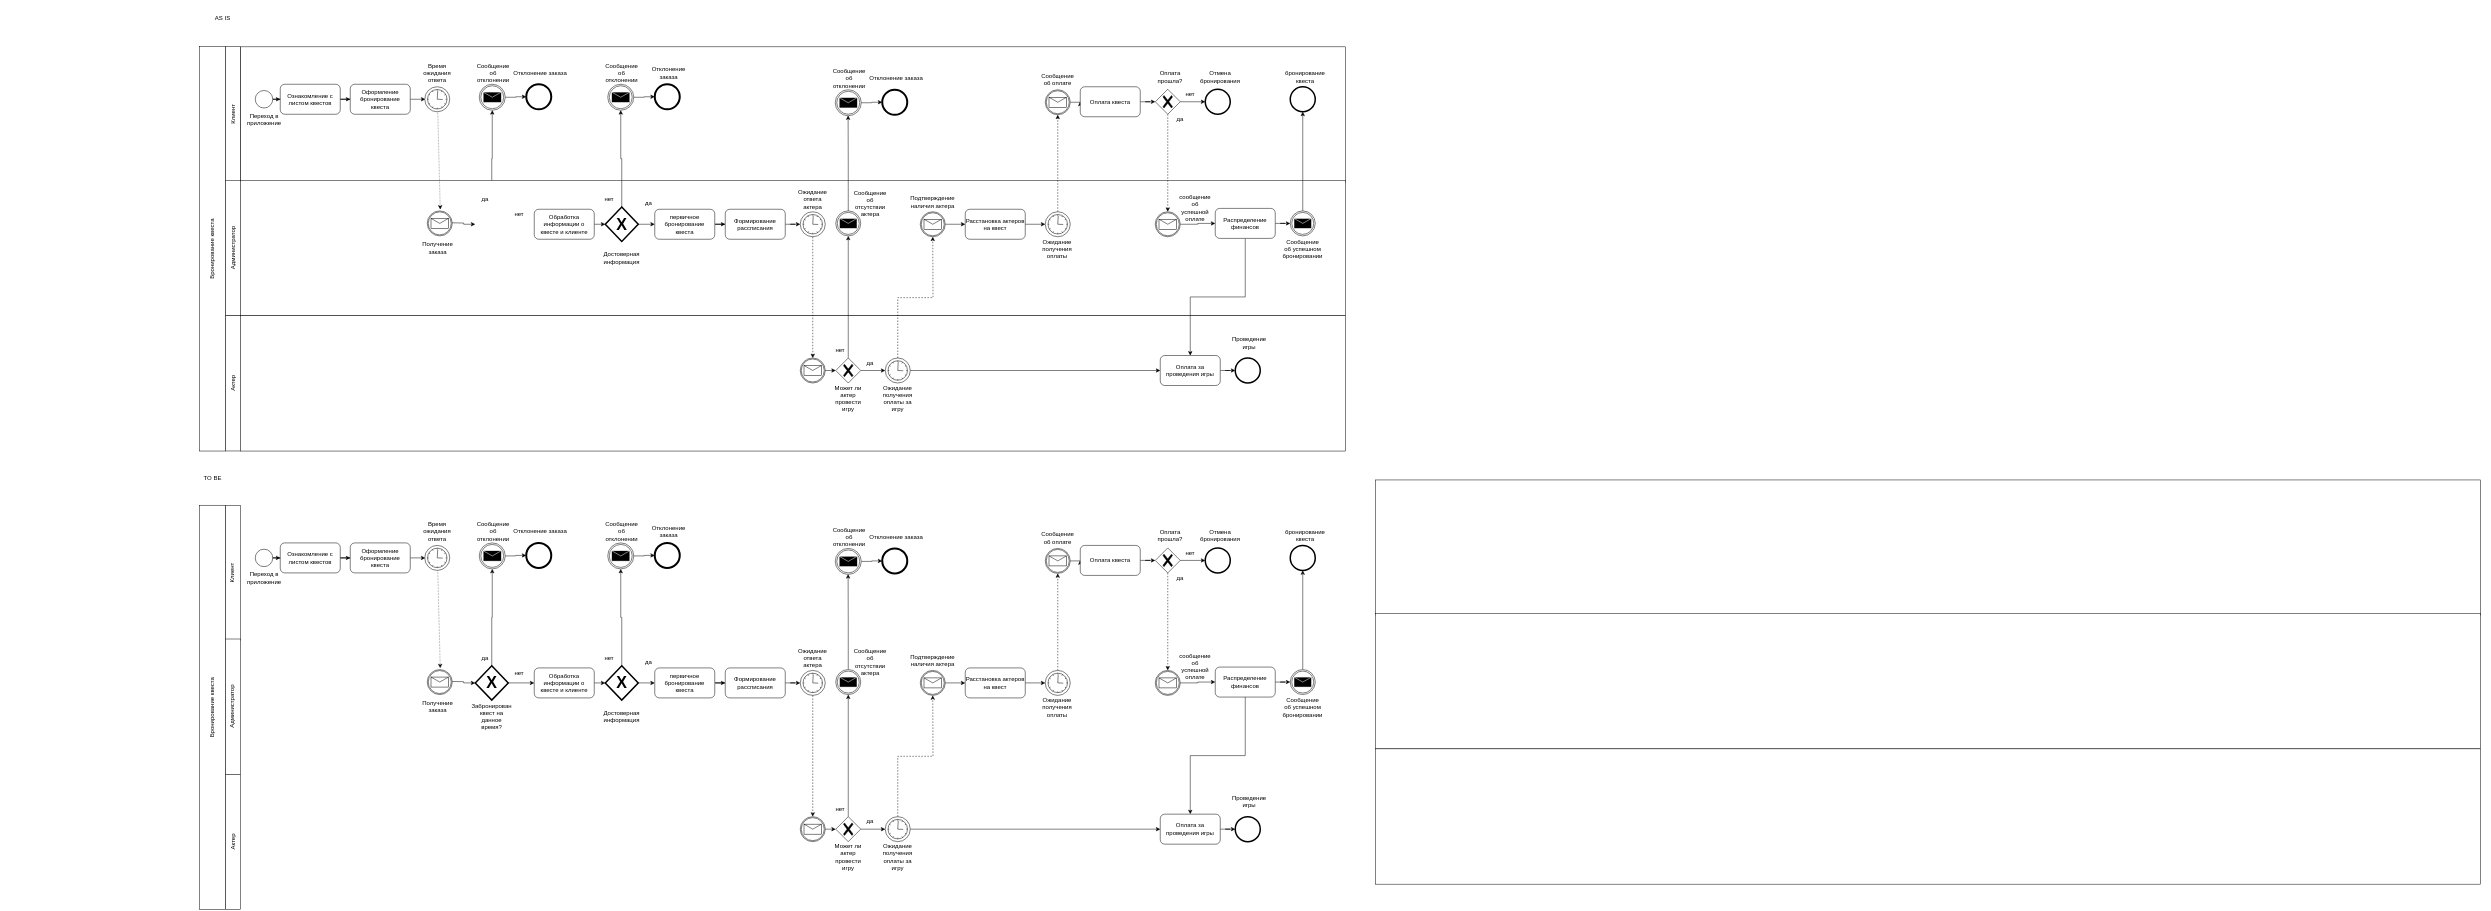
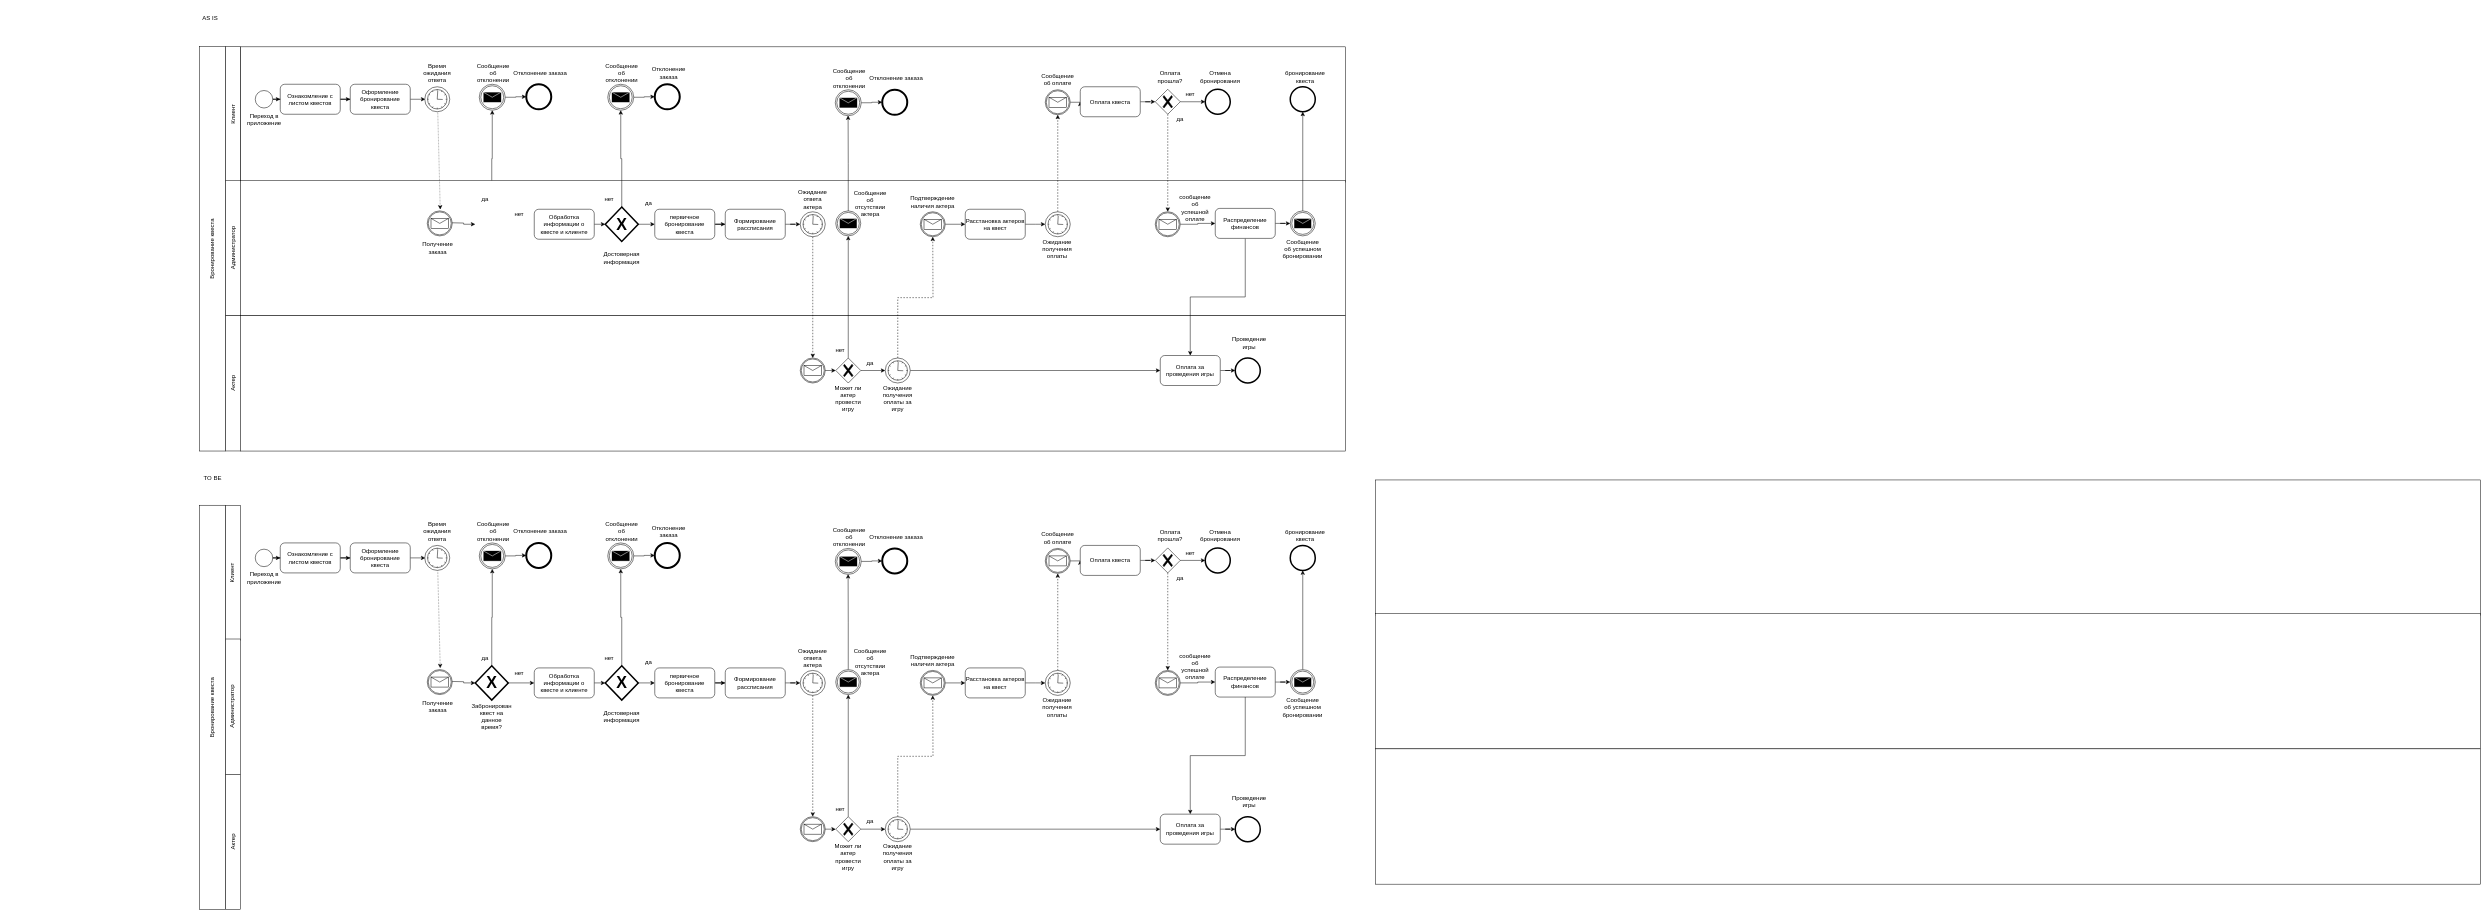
(223, 18) -> (210, 18)
